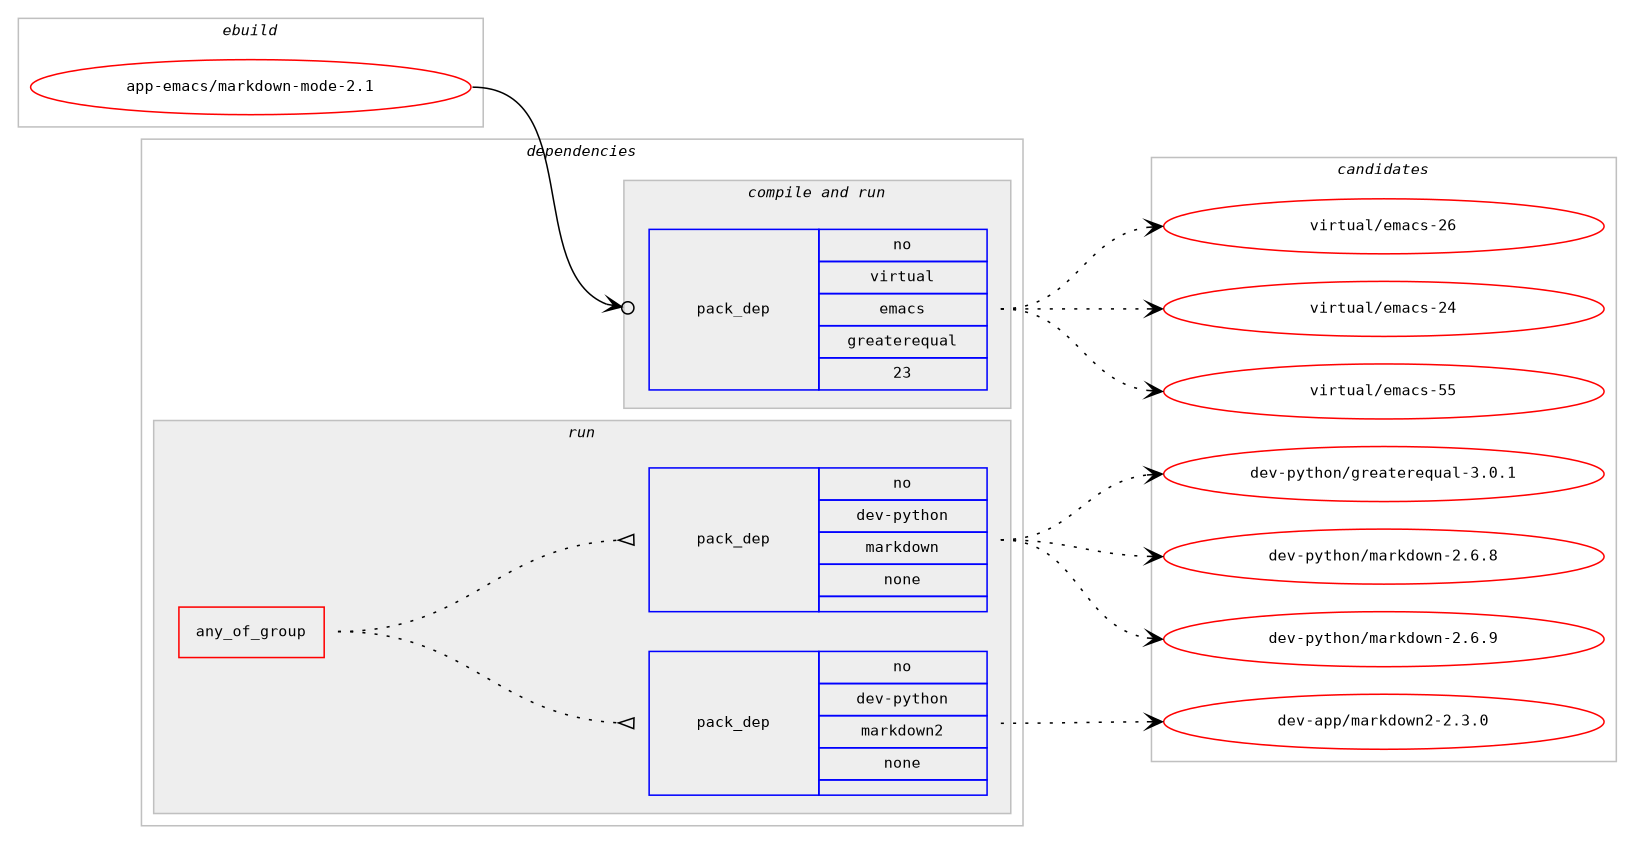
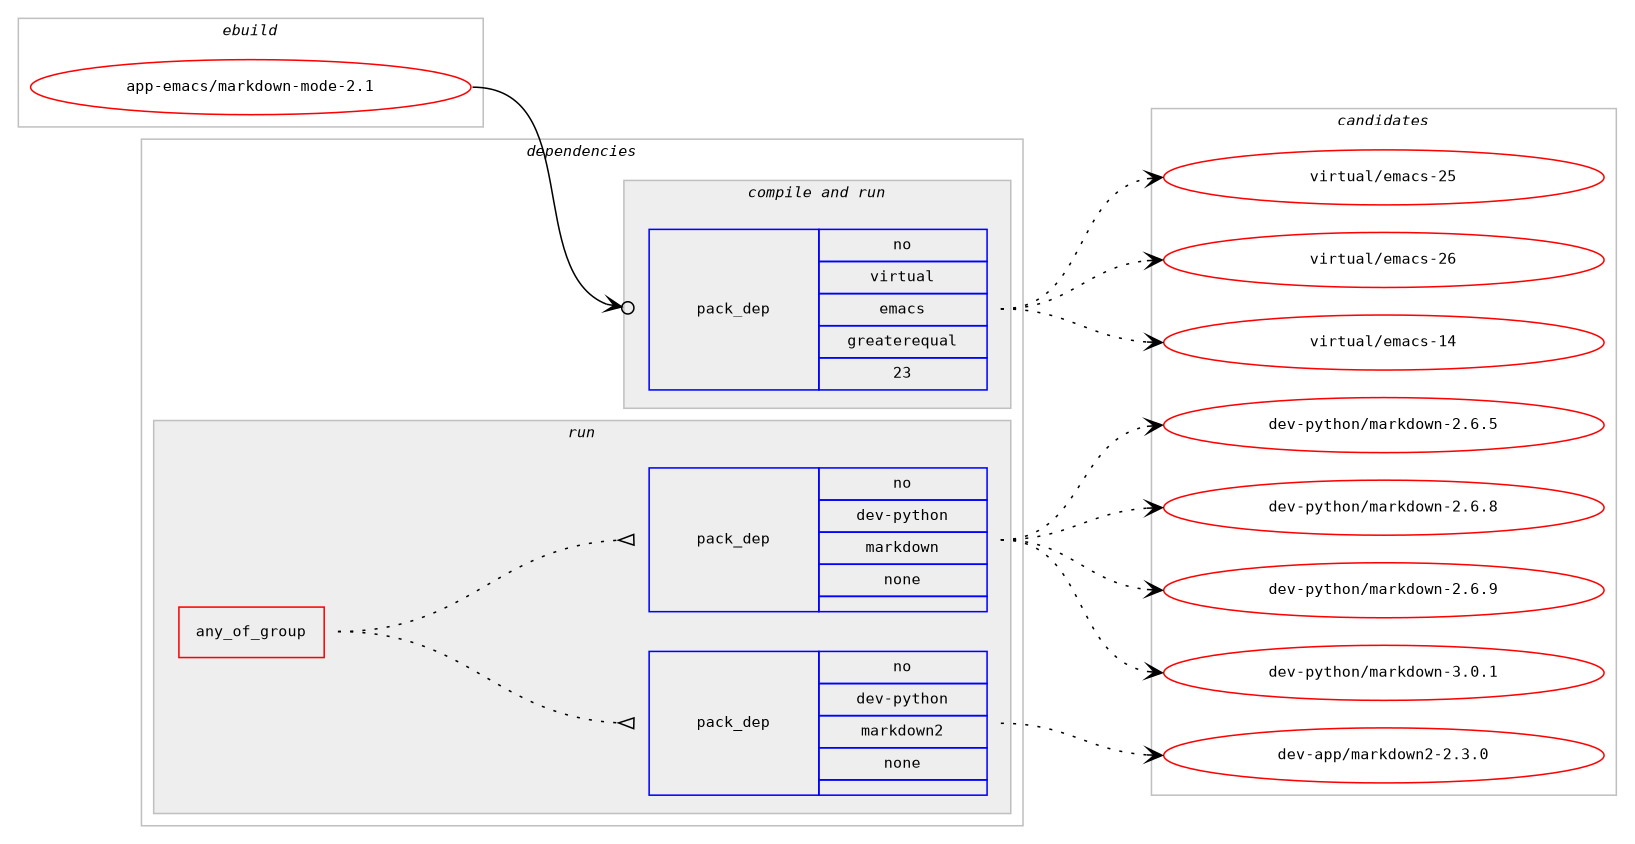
(1384, 309) -> (1384, 343)
(1384, 391) -> (1384, 177)
none -> (1384, 425)
(1384, 474) -> (1384, 673)
